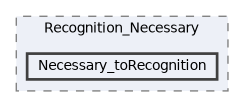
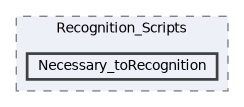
(122, 29) -> (122, 29)
